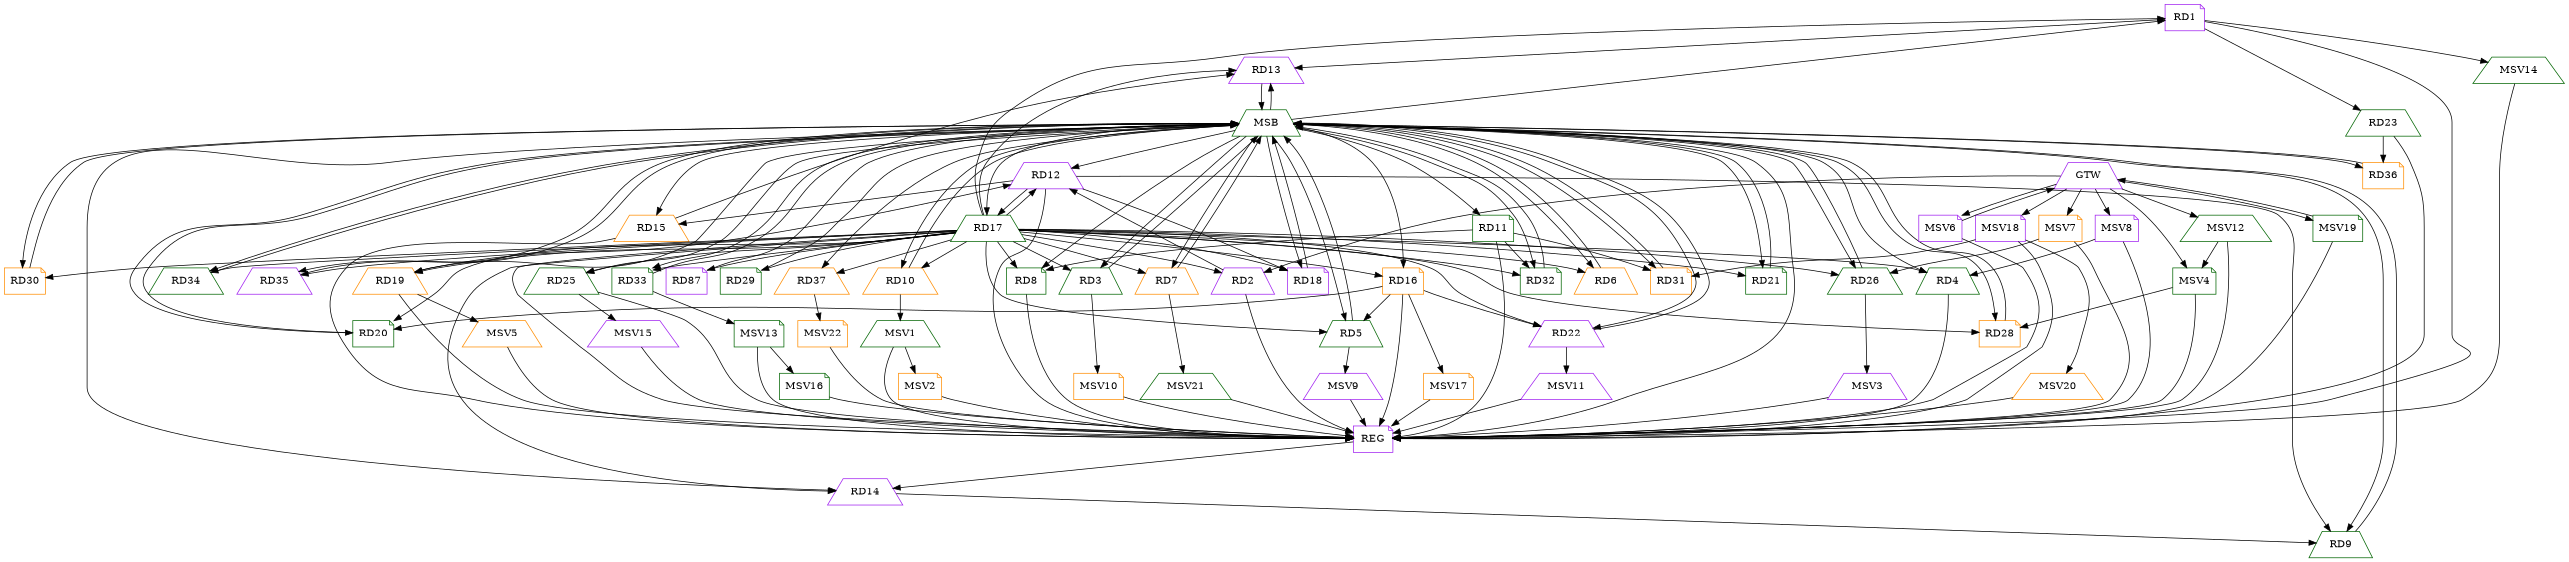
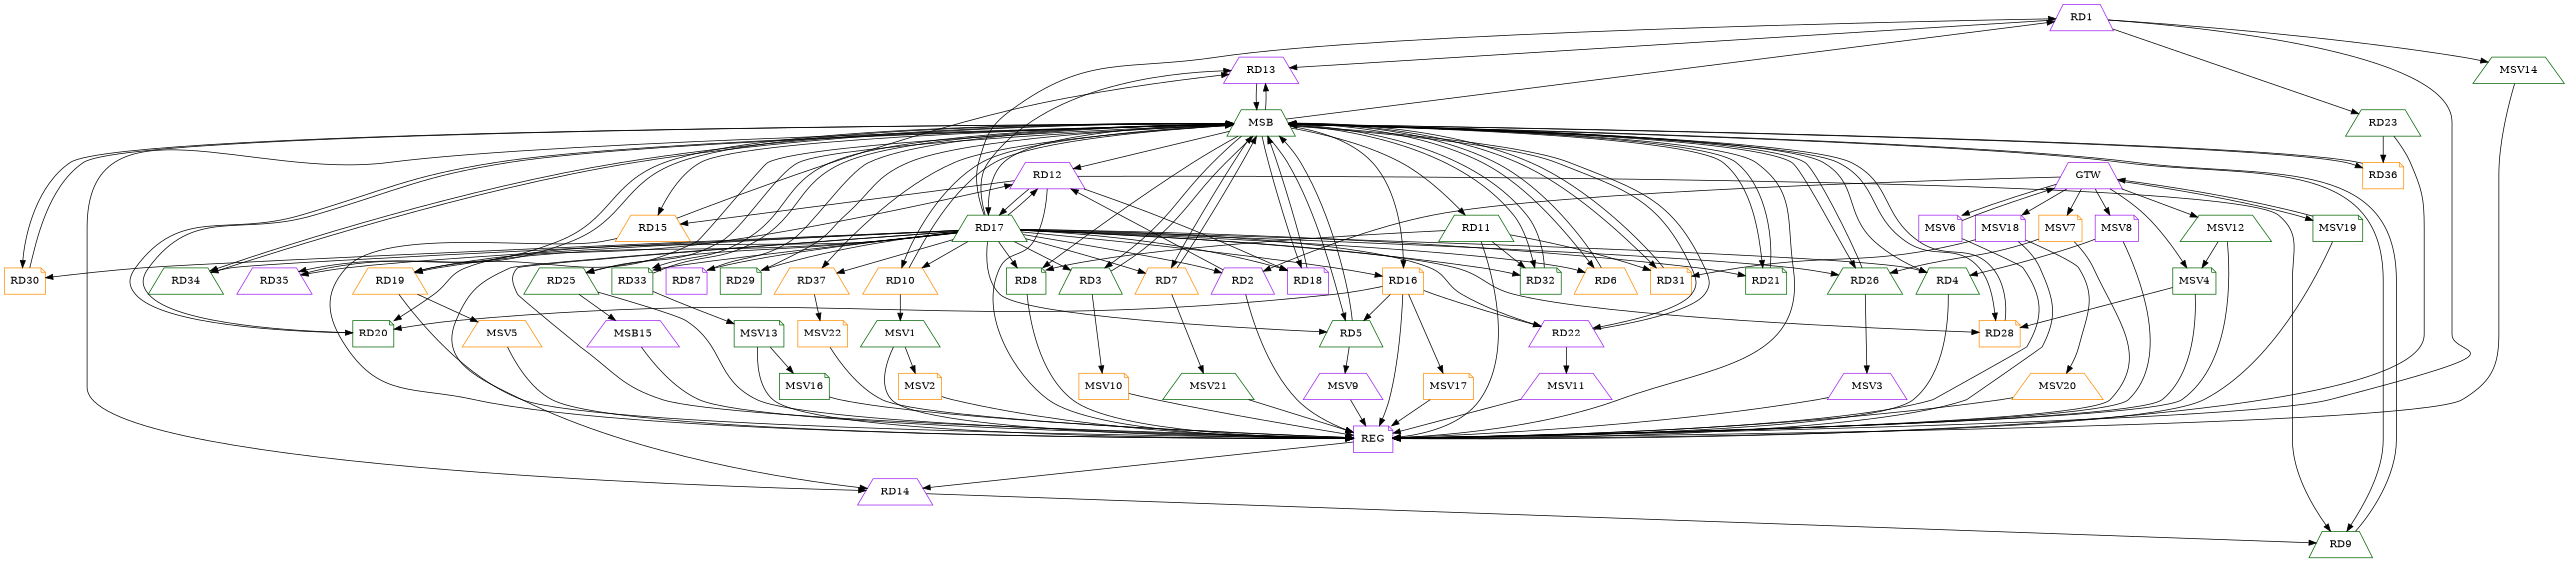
(2185, 18) -> (2082, 18)
(1493, 228) -> (1476, 228)
(633, 334) -> (633, 334)
